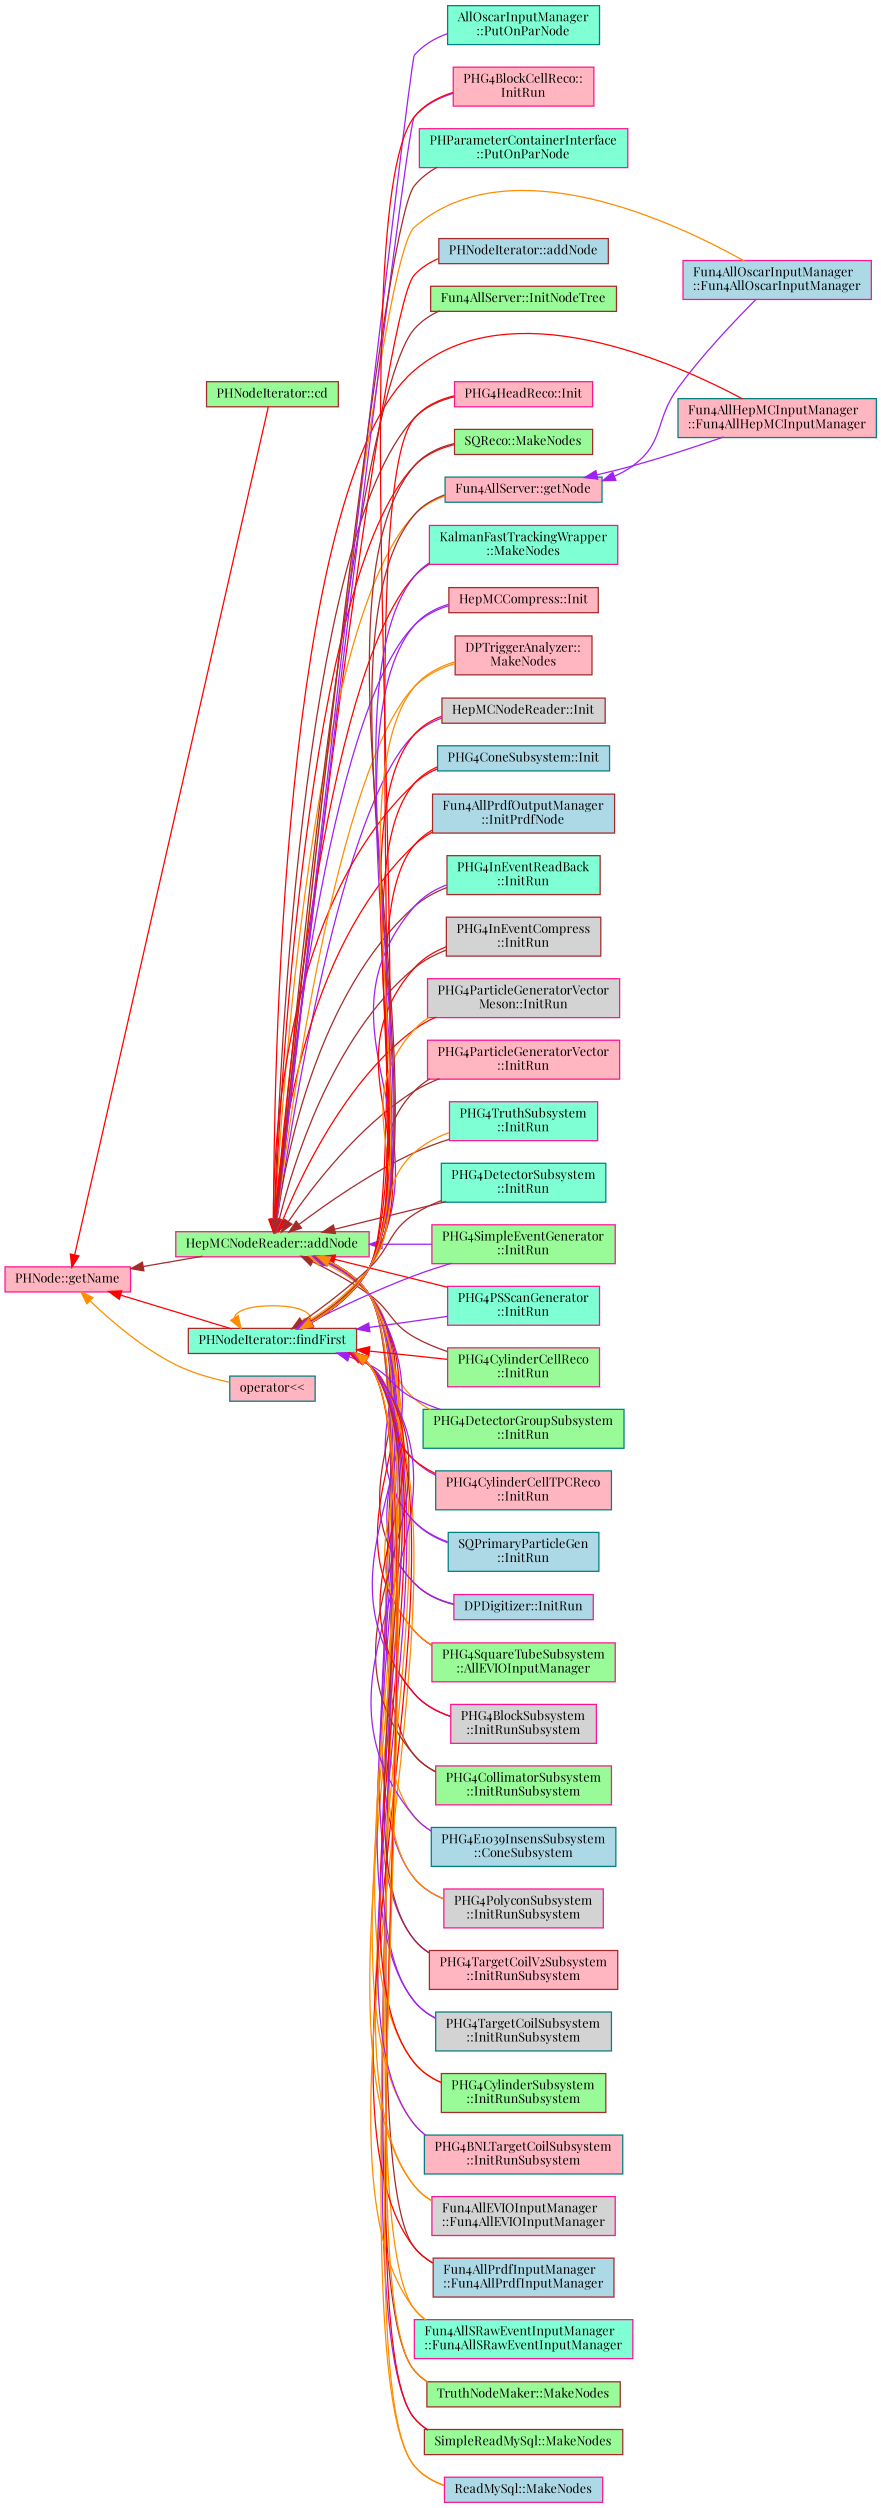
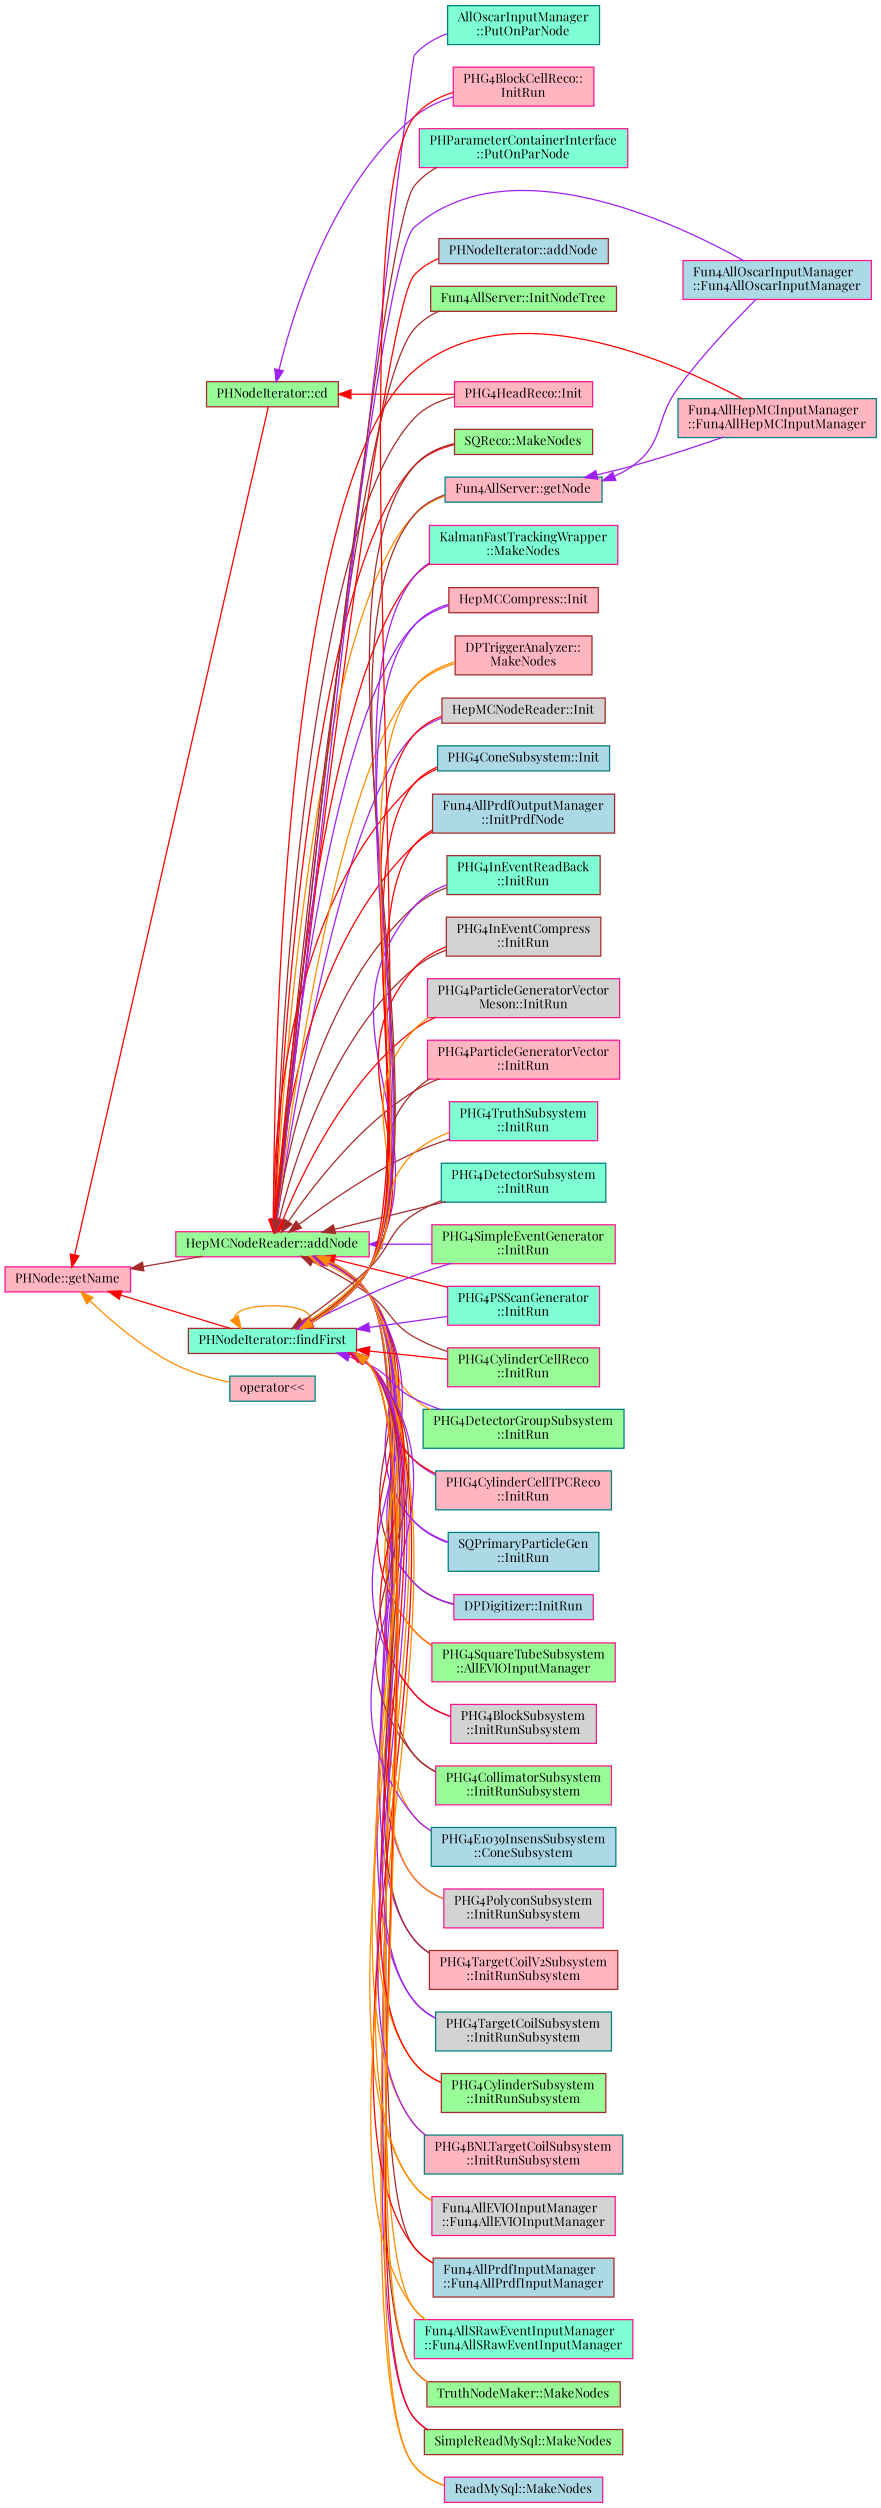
(407, 247) -> (407, 247)
(345, 645) -> (338, 213)
(386, 859) -> (408, 394)
